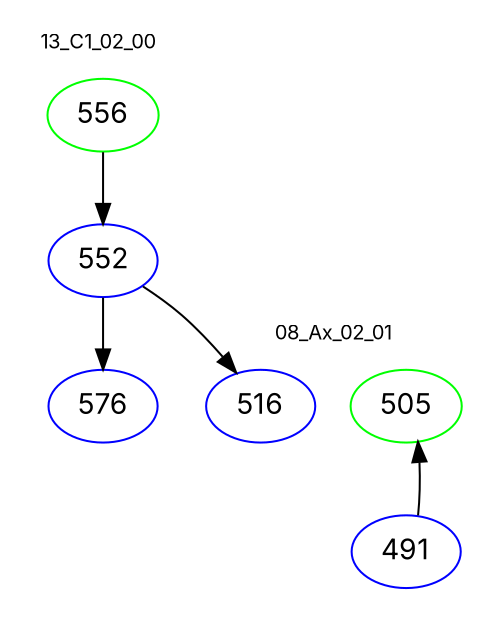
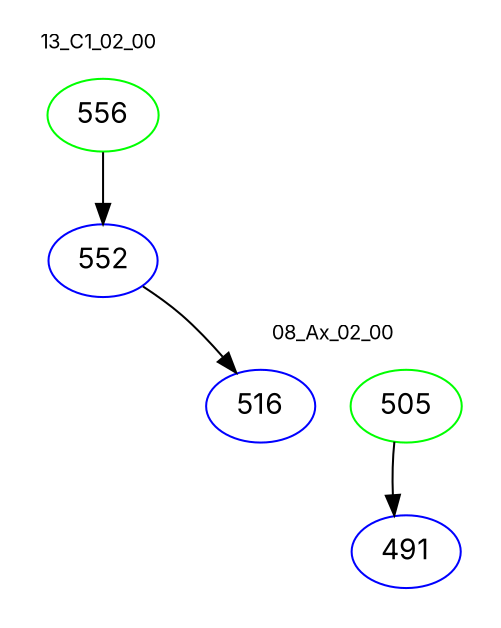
(333, 334) -> (333, 334)
(103, 406) -> none
(420, 489) -> (393, 468)
